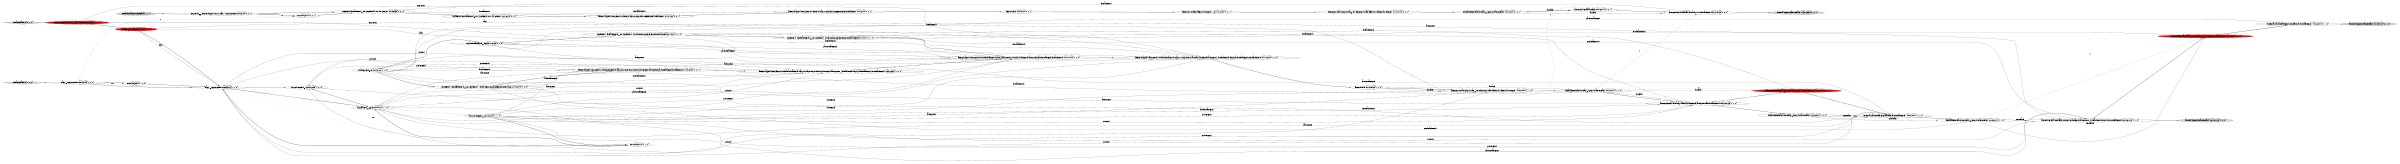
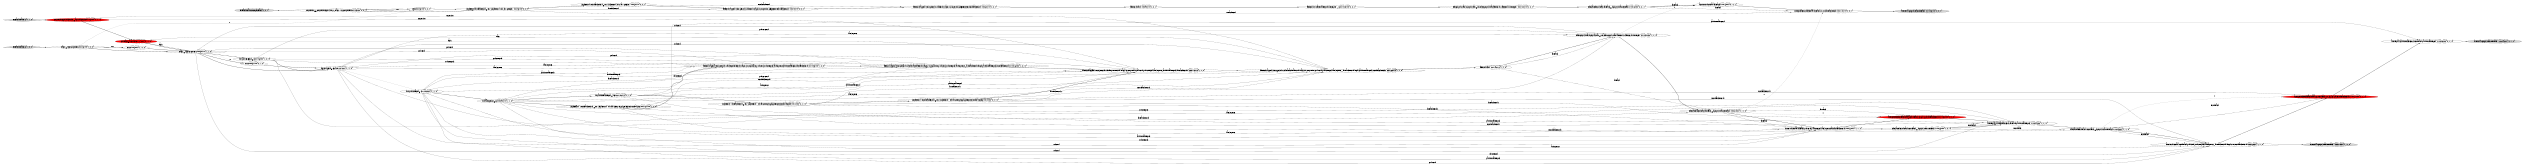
(485, 44) -> (614, 95)
(558, 138) -> (459, 96)
